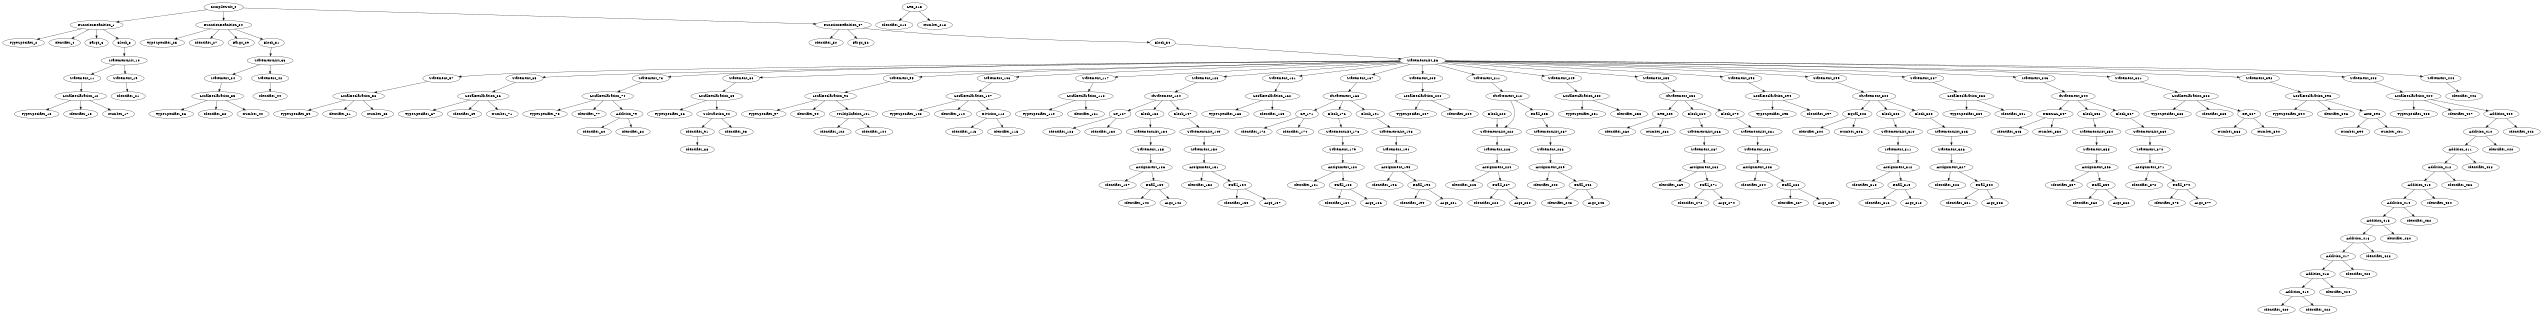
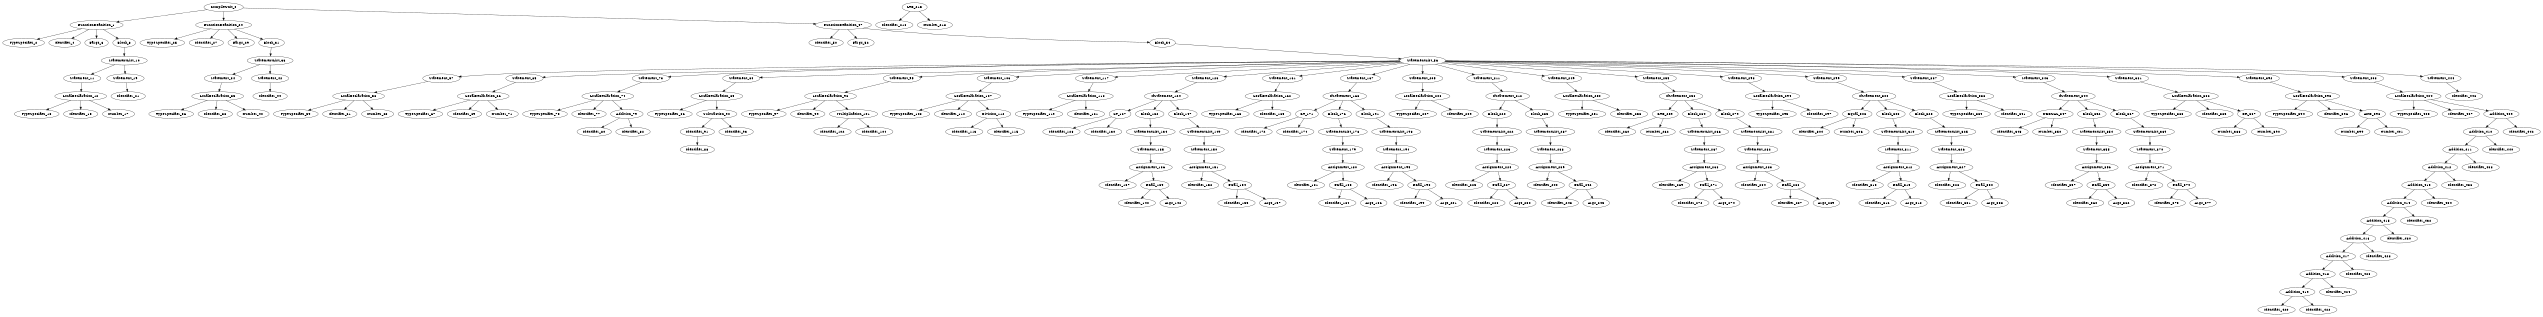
(1515, 114) -> (1503, 104)
(1540, 114) -> (1540, 114)
